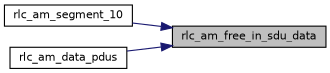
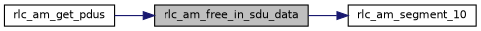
(147, 25) -> (323, 16)
(68, 58) -> (60, 16)
